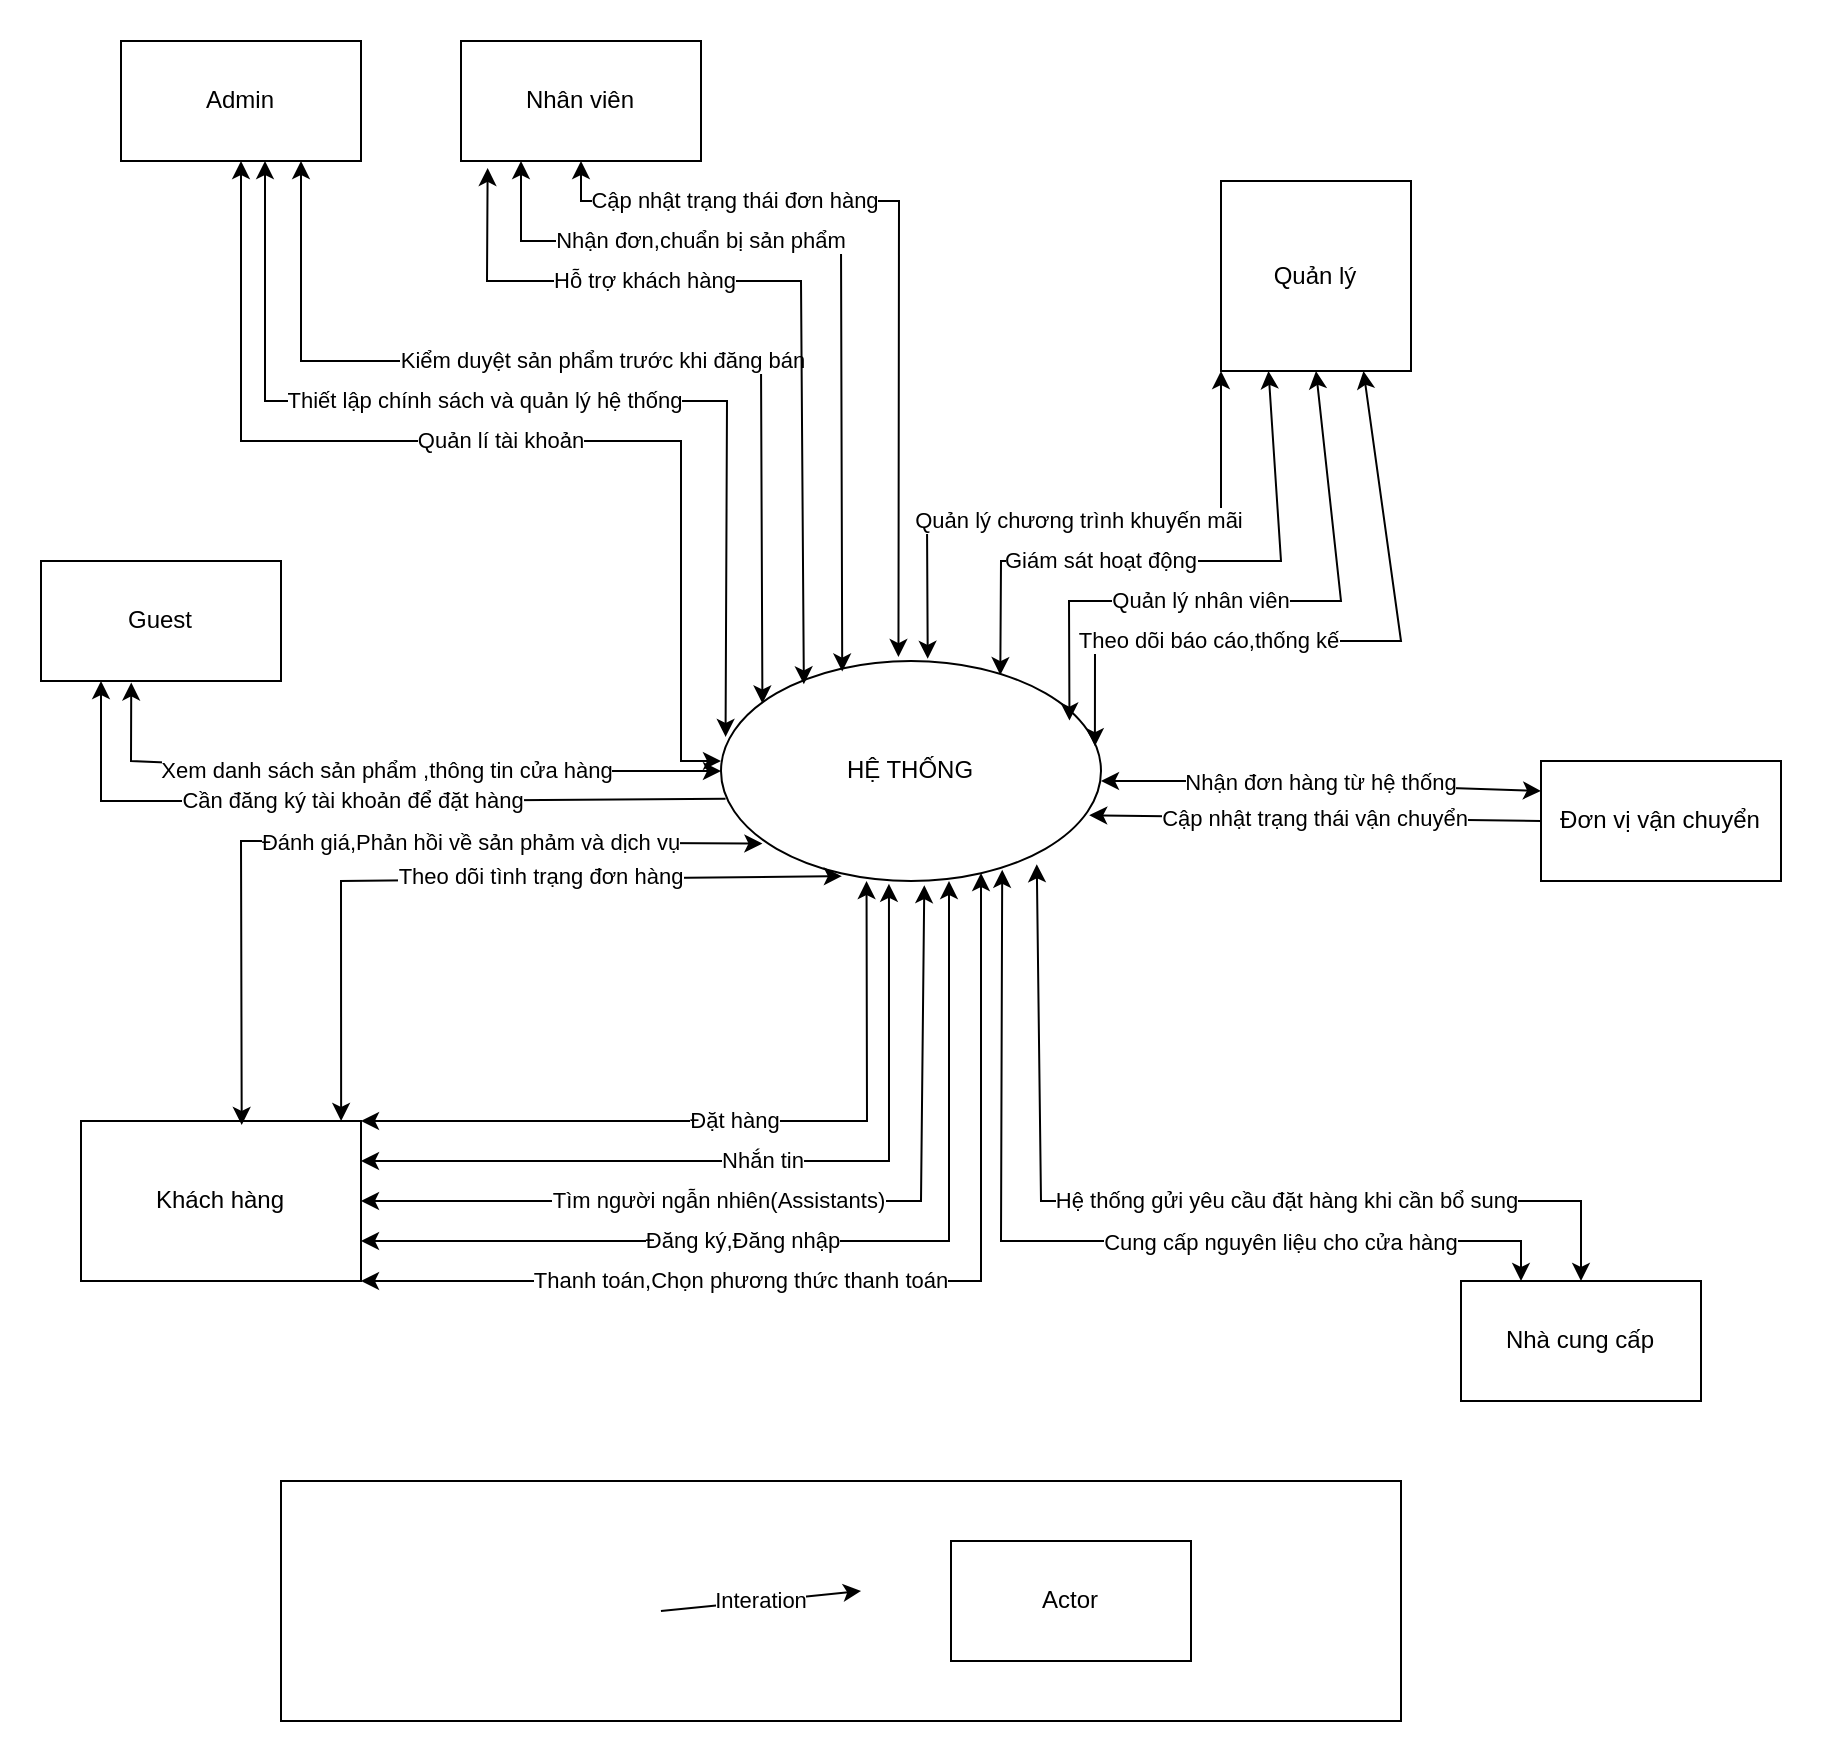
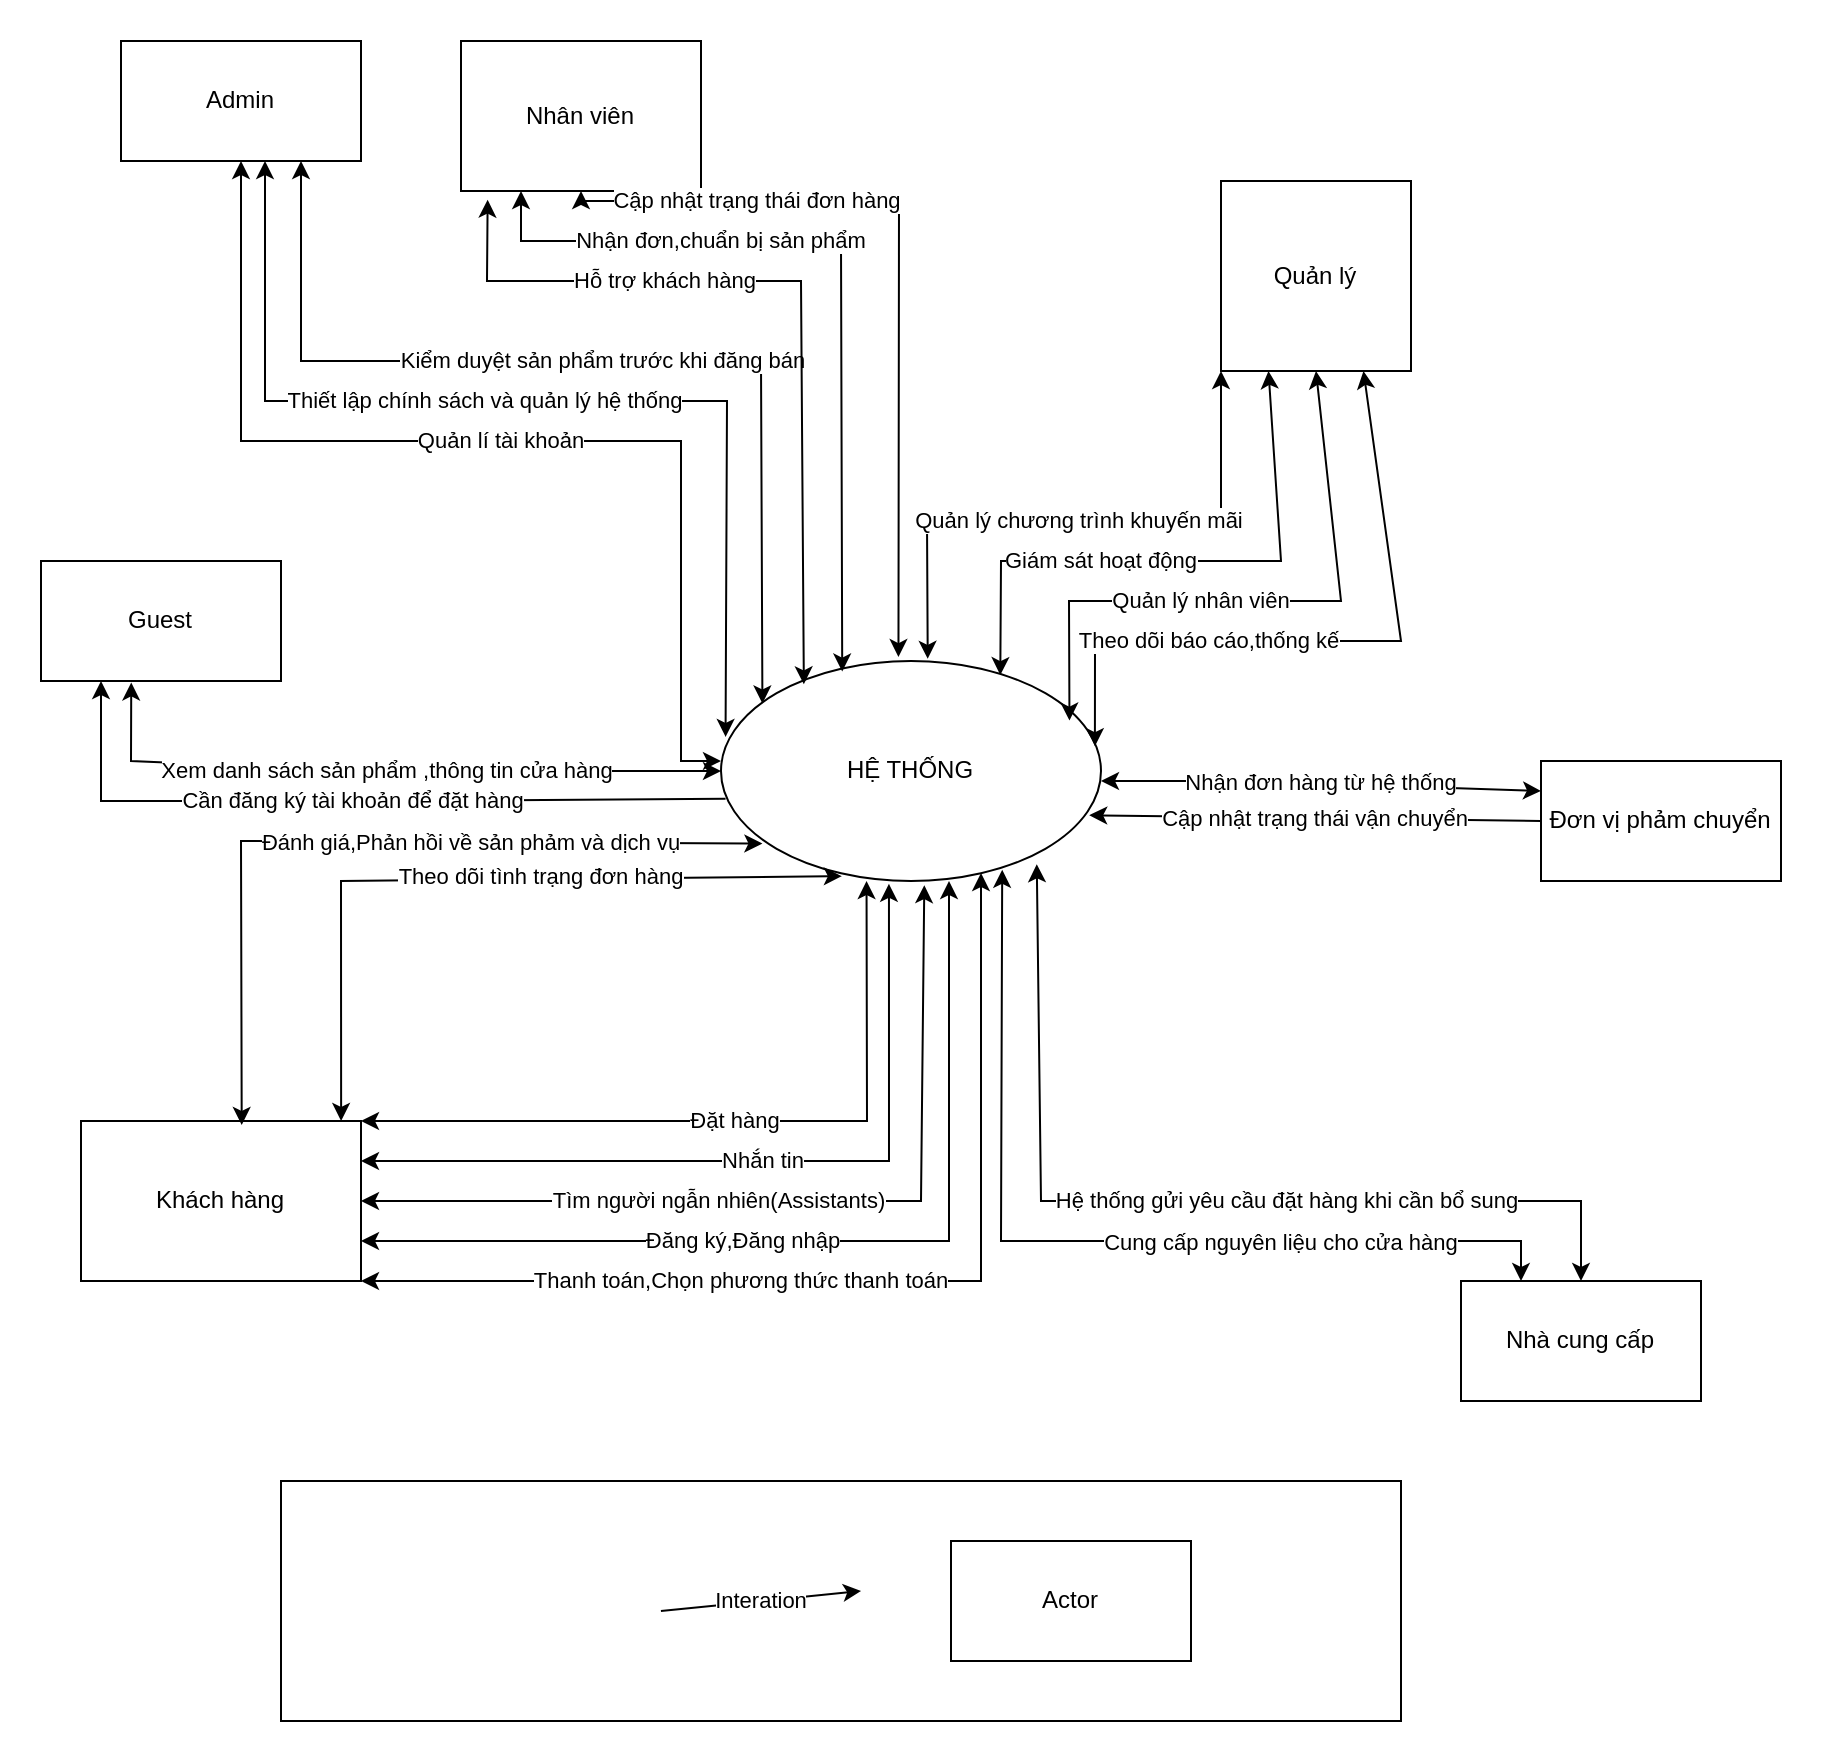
(581, 101) -> (581, 116)
(1661, 821) -> (1661, 821)
